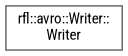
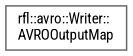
(64, 28) -> (66, 28)
